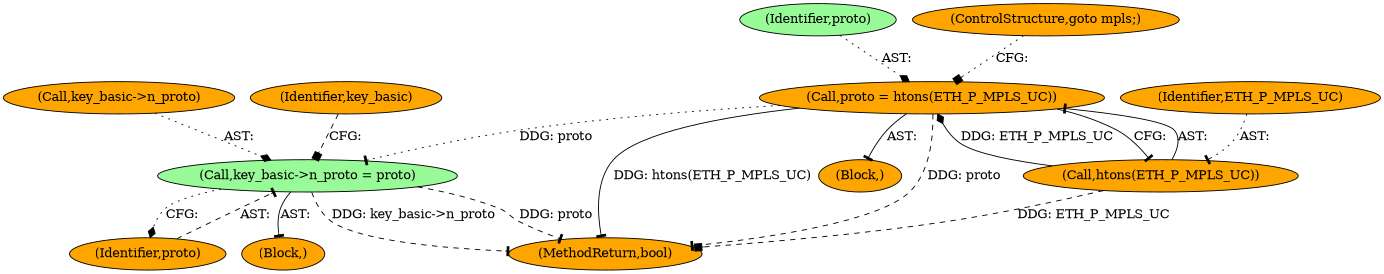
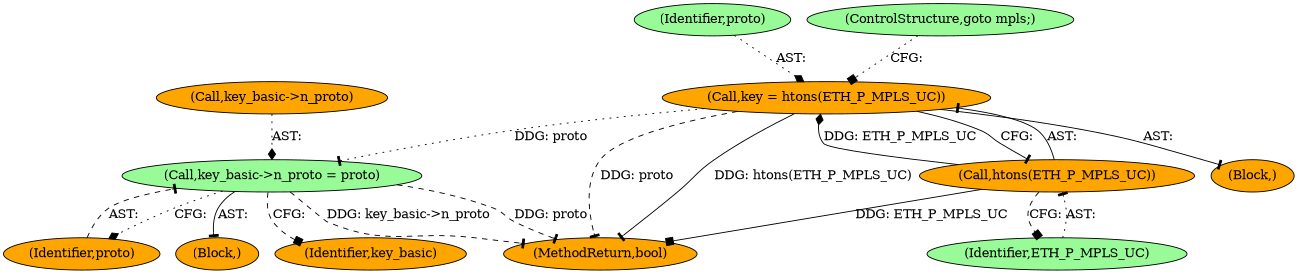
(1046, 20) -> (940, 20)
(932, 98) -> (826, 98)
(1250, 98) -> (1057, 254)
(329, 133) -> (272, 220)
none -> (1028, 210)
(905, 227) -> (828, 215)
